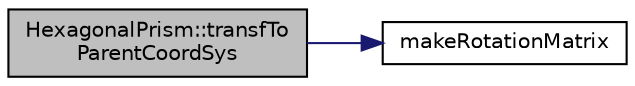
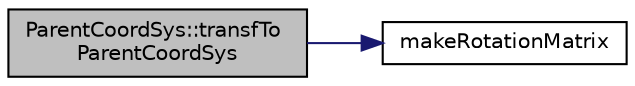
(158, 43) -> (158, 43)
